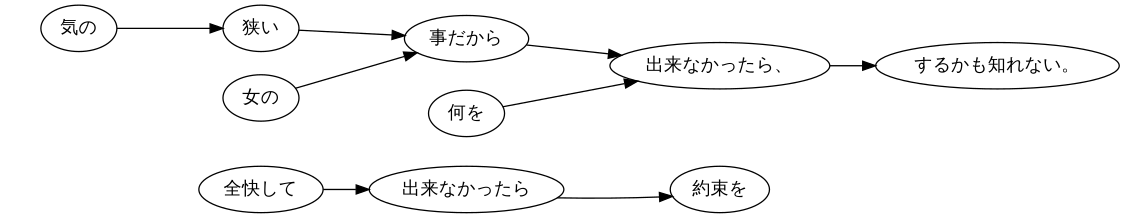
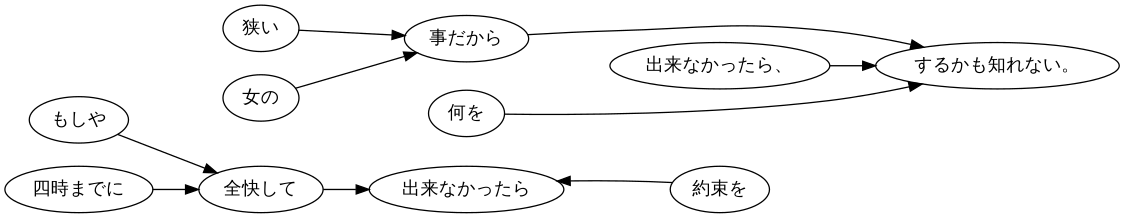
(79, 28) -> none
(568, 49) -> (720, 26)
(564, 95) -> (708, 111)
none -> (79, 120)
none -> (79, 189)
(608, 198) -> (621, 181)
